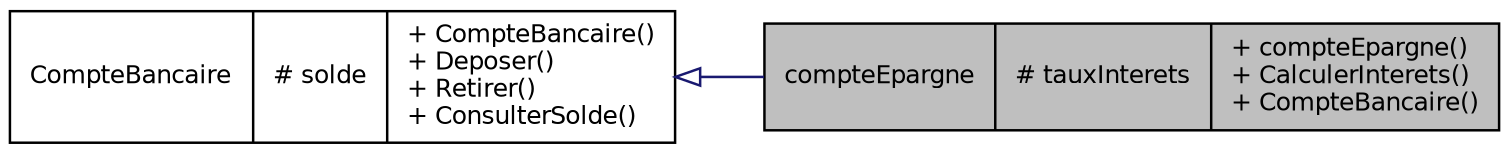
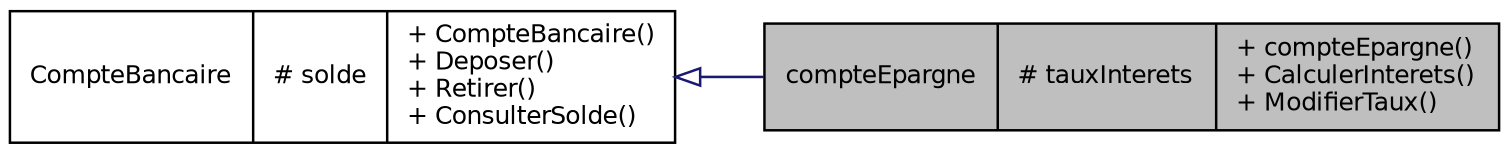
(1355, 103) -> (1338, 103)
